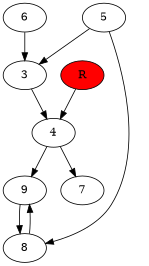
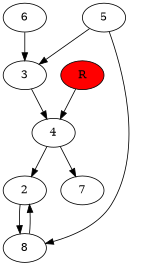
(25, 190) -> (25, 190)
